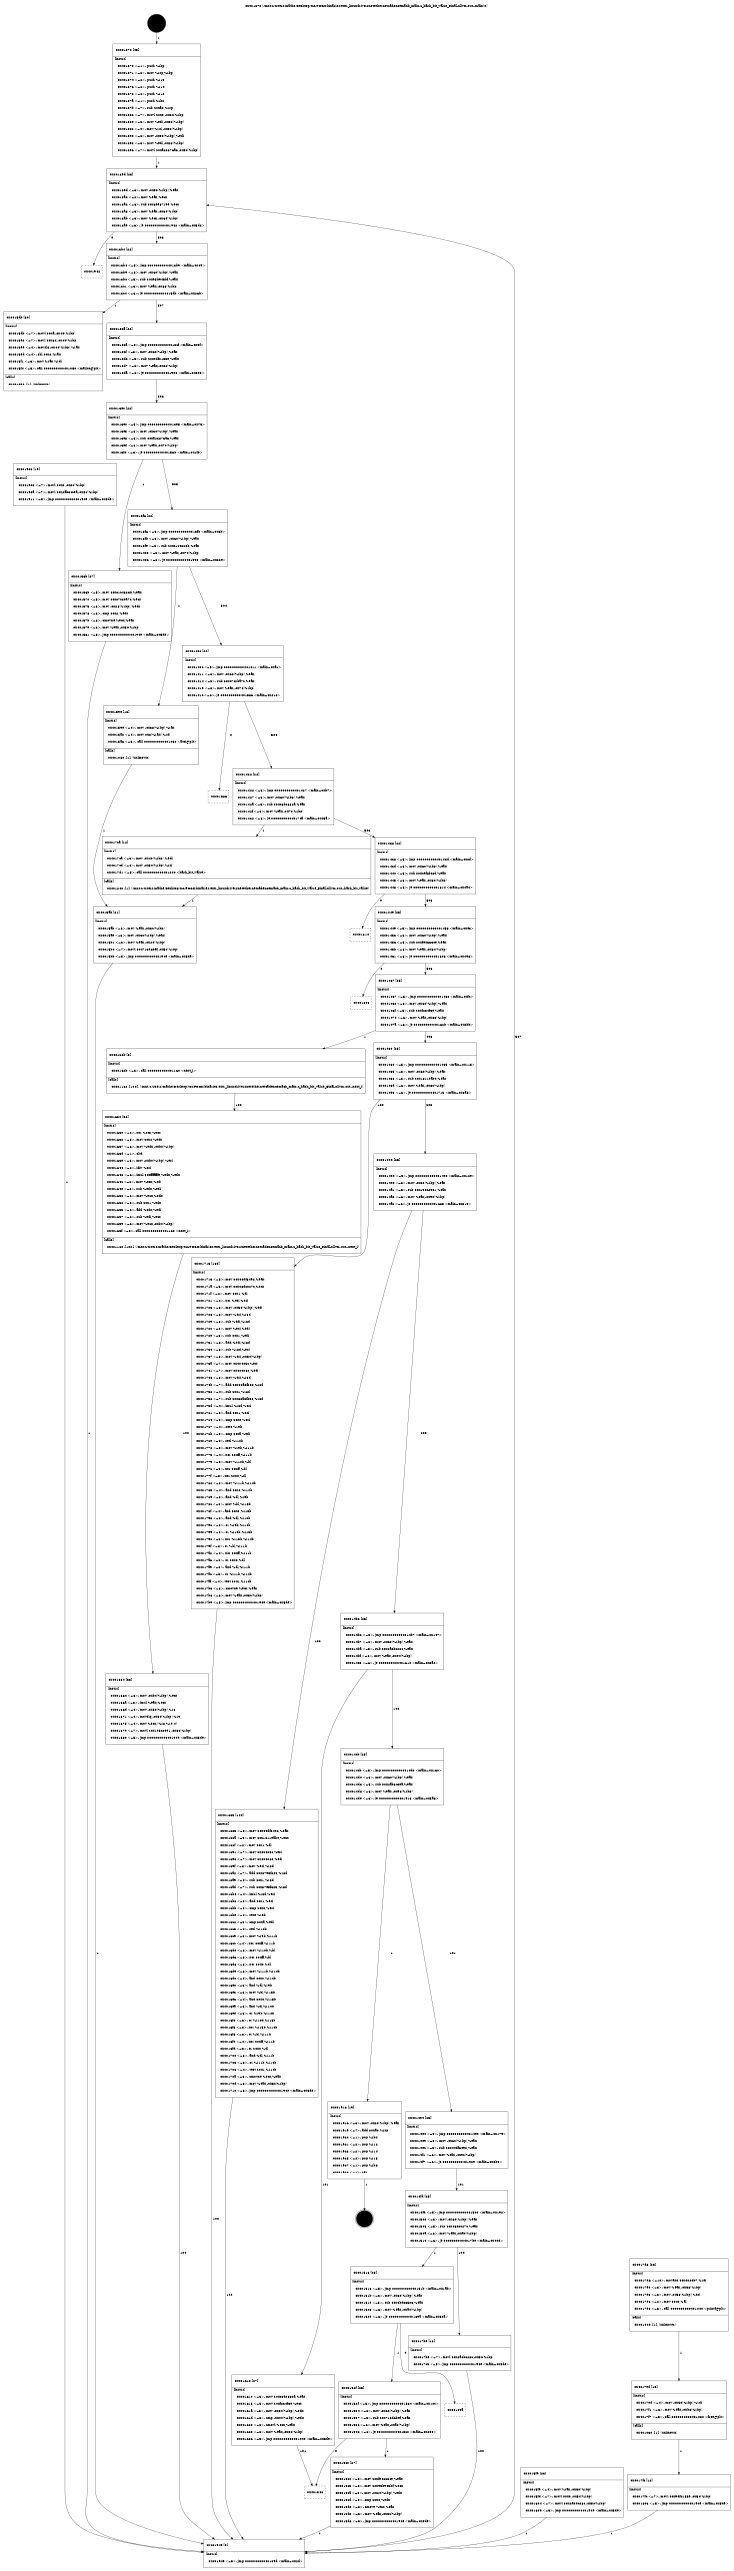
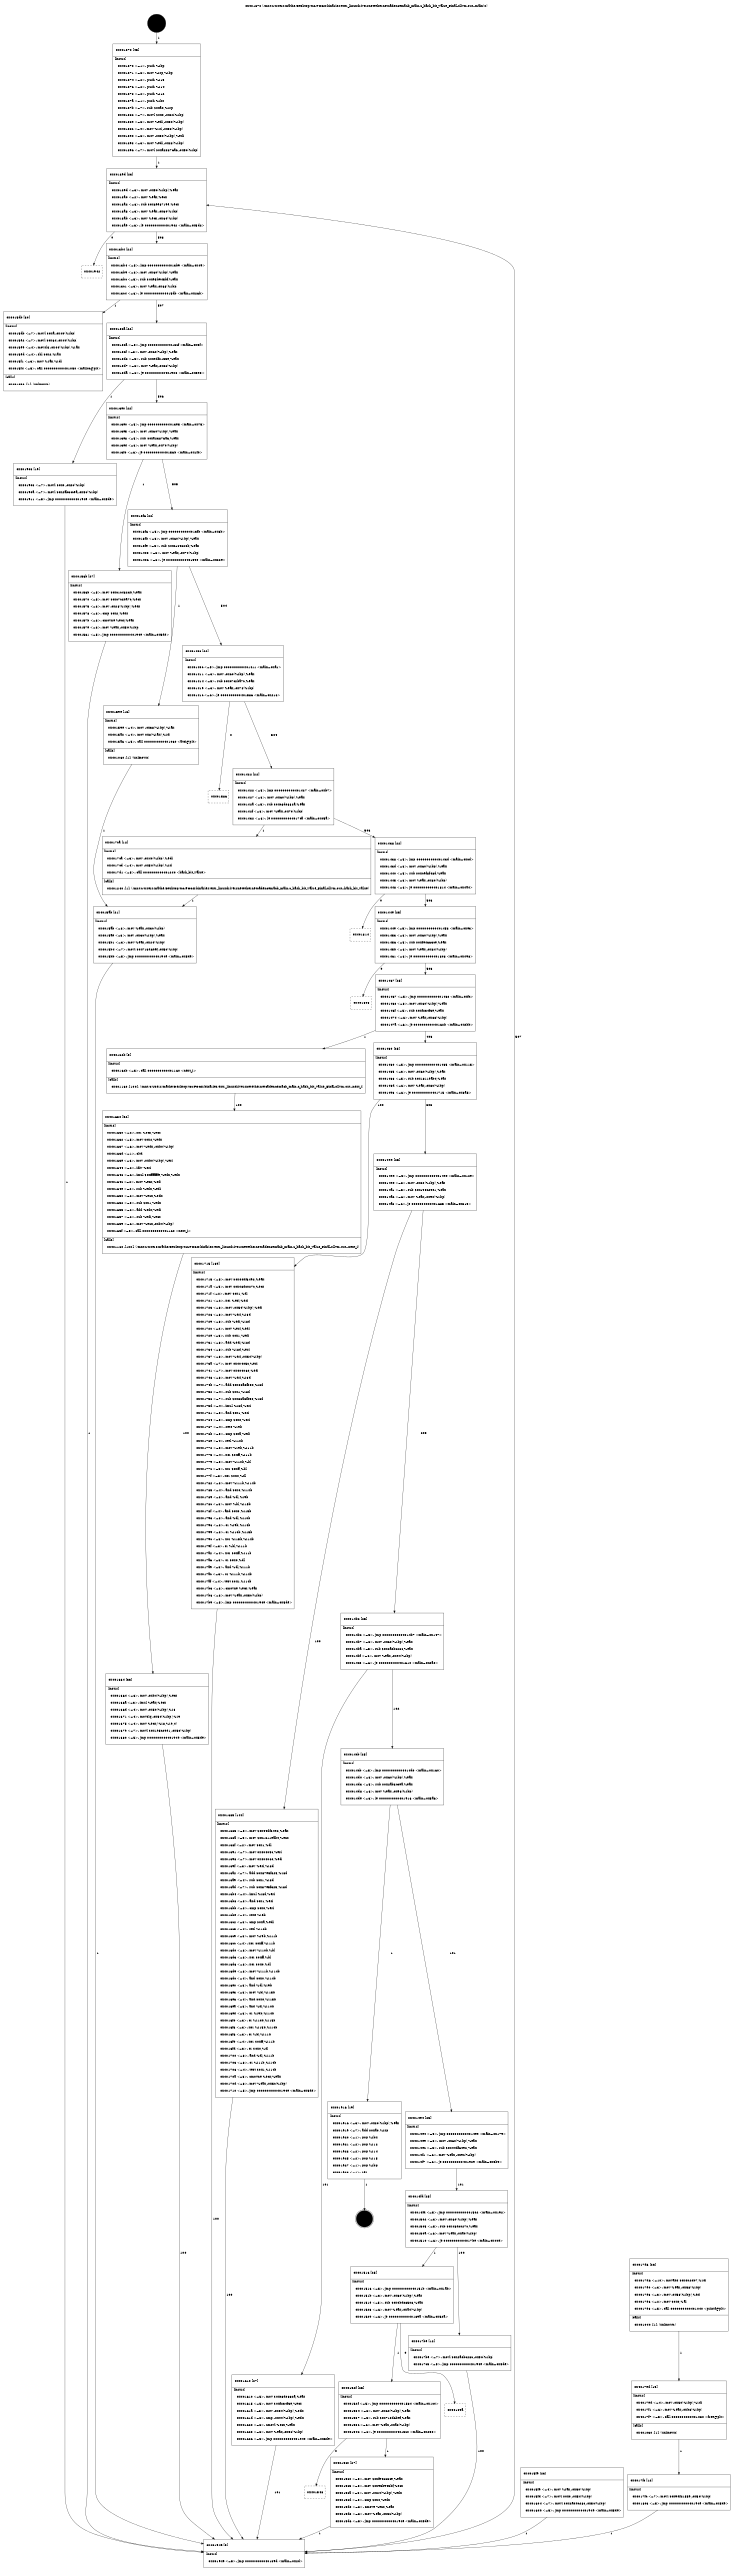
none -> (95, 417)
(304, 2465) -> (267, 2491)
